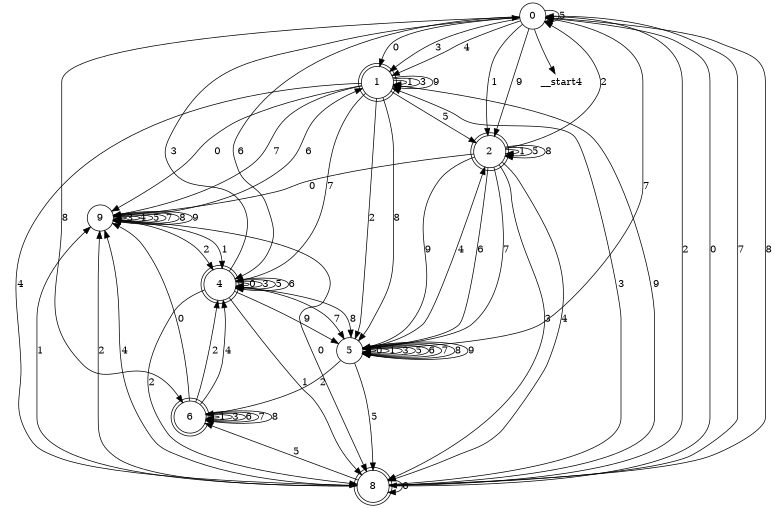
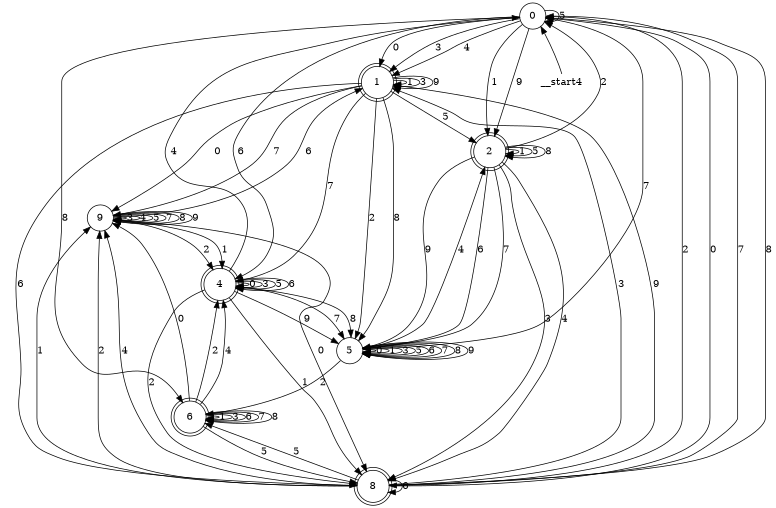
(542, 49) -> (554, 53)
(174, 152) -> (174, 152)
(297, 184) -> none
(21, 284) -> (21, 284)
(368, 412) -> (274, 462)
